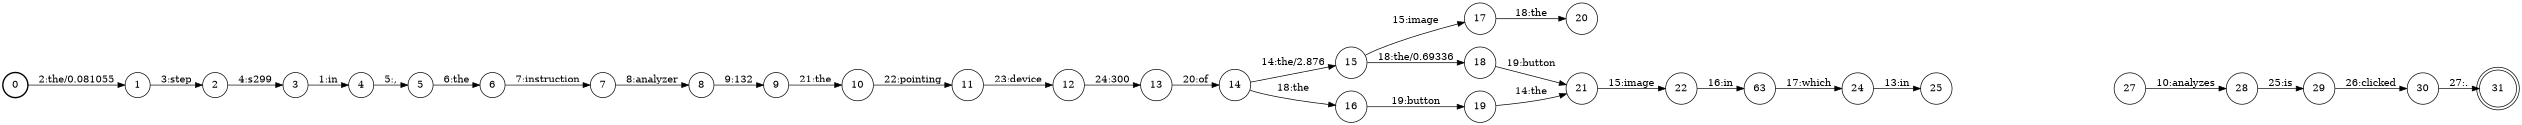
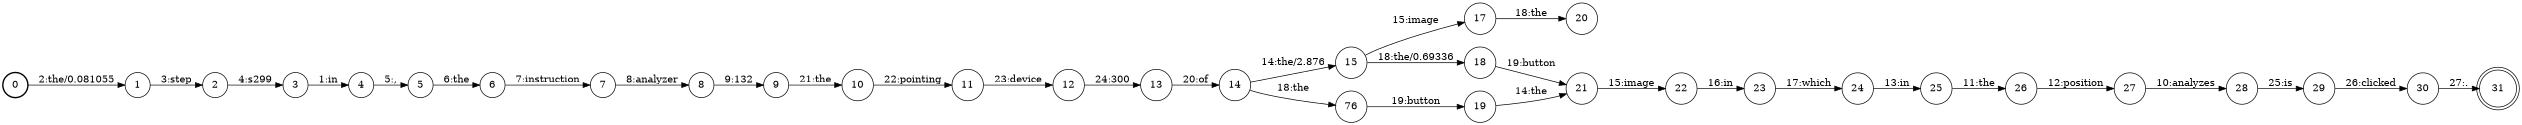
(1760, 89) -> (1760, 89)
none -> (2021, 89)
(1351, 107) -> (1351, 107)
